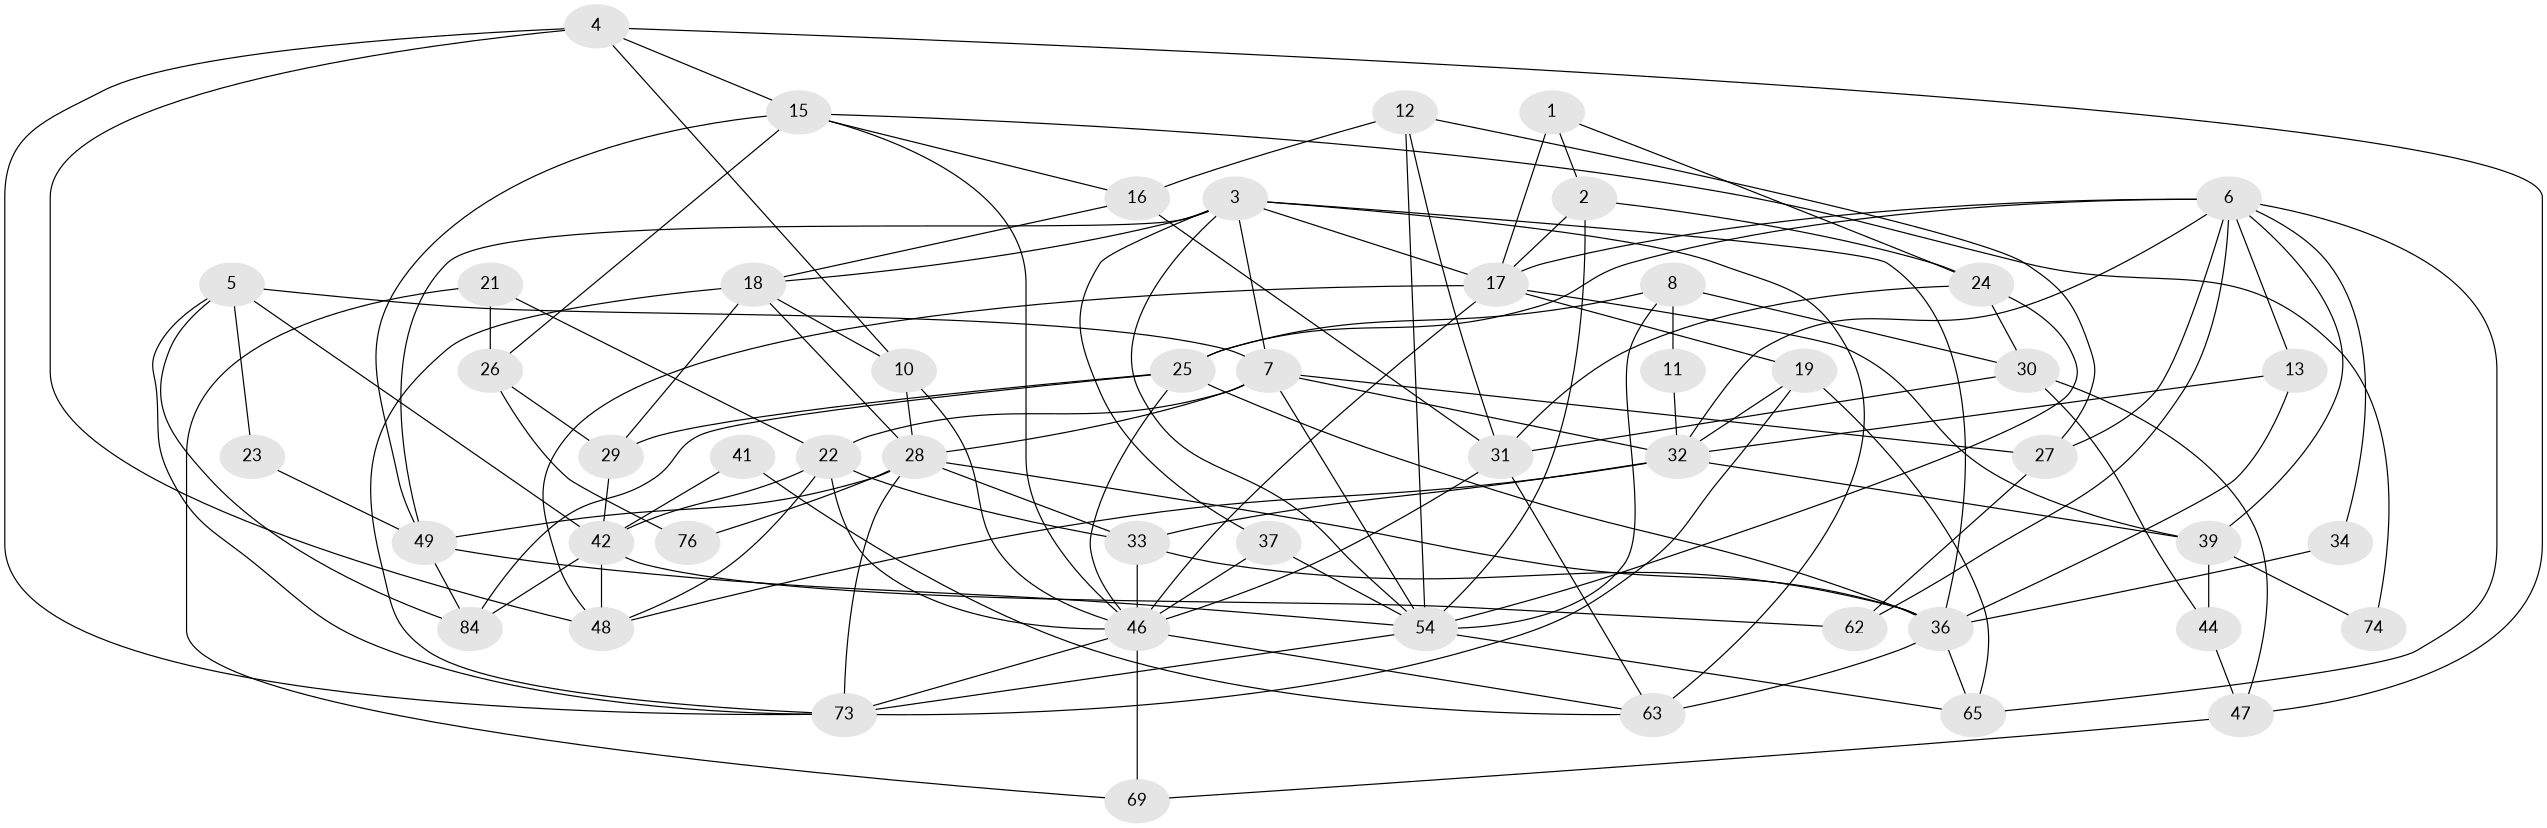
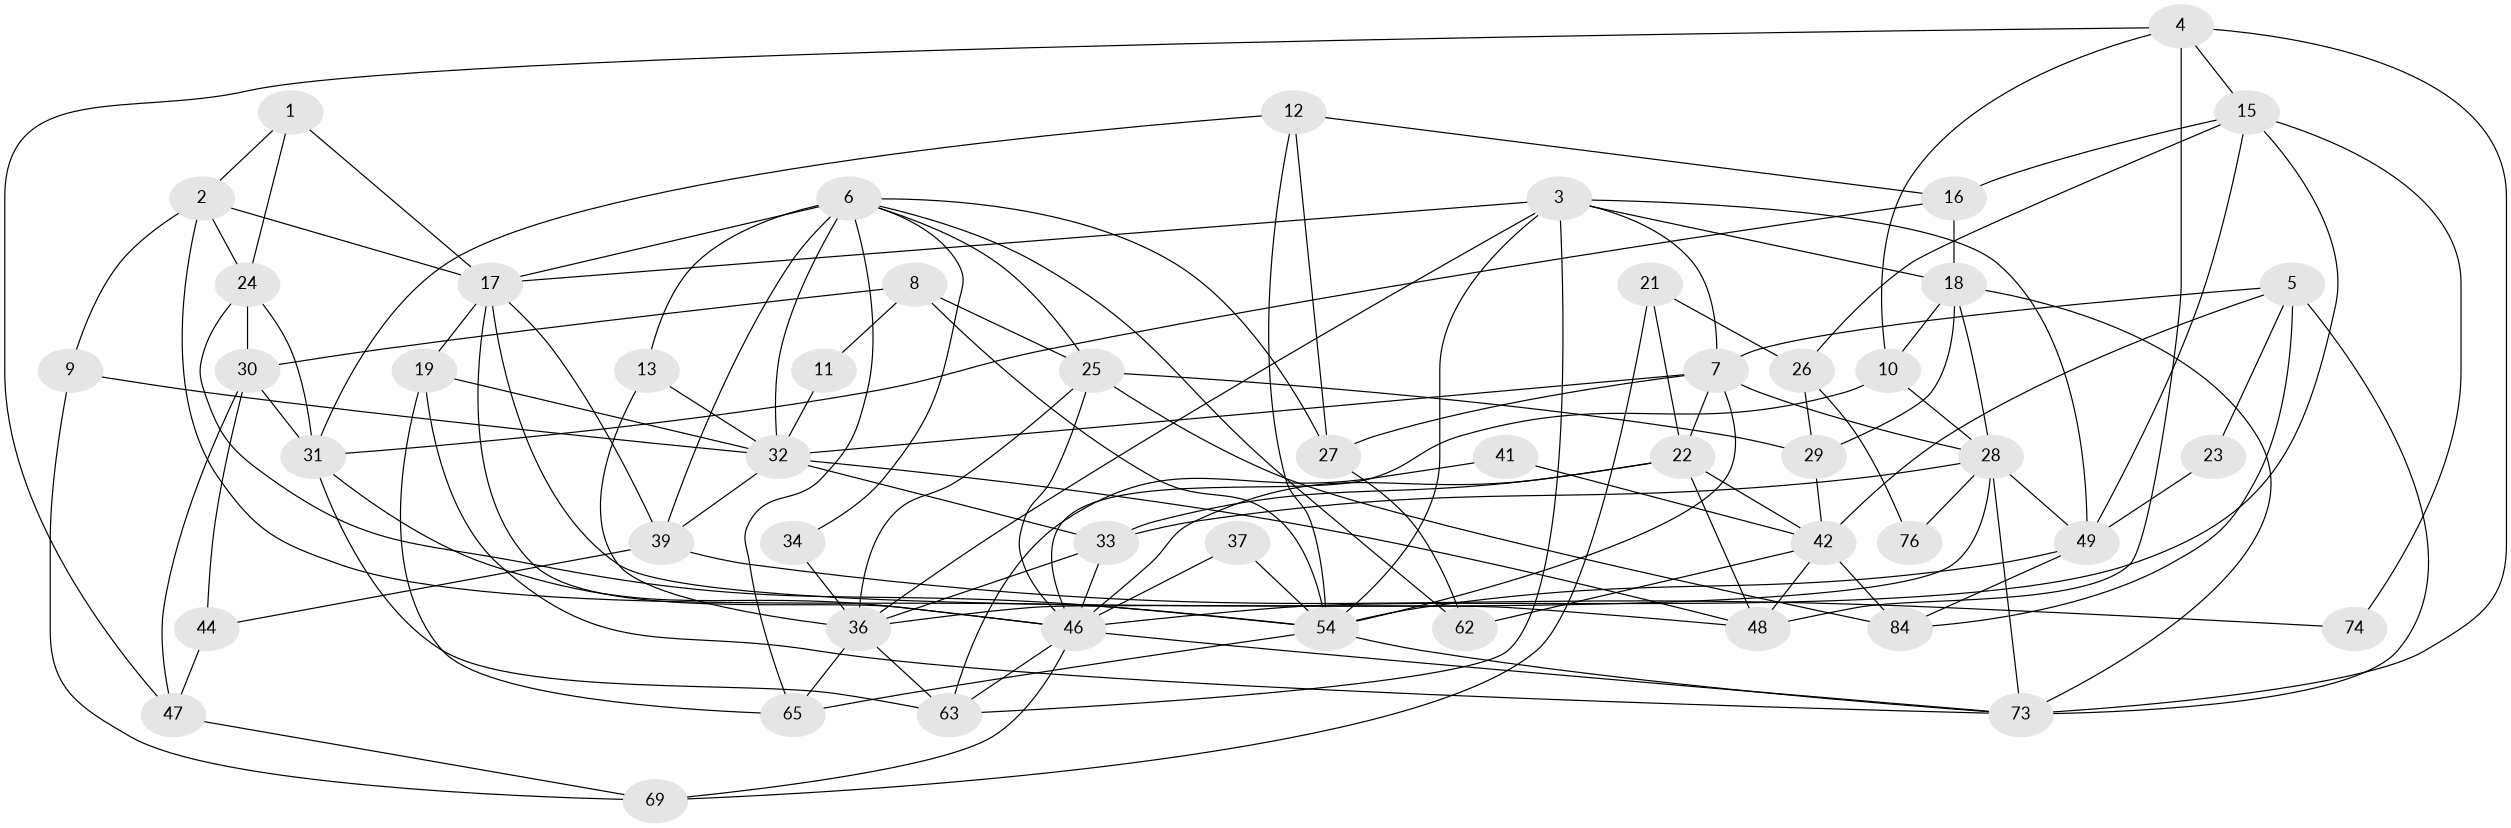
(1090, 367) -> none
none -> (71, 371)
